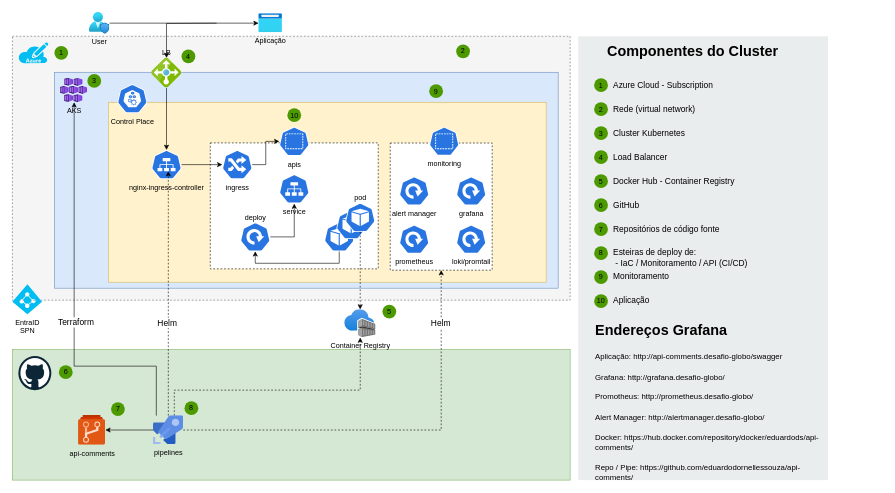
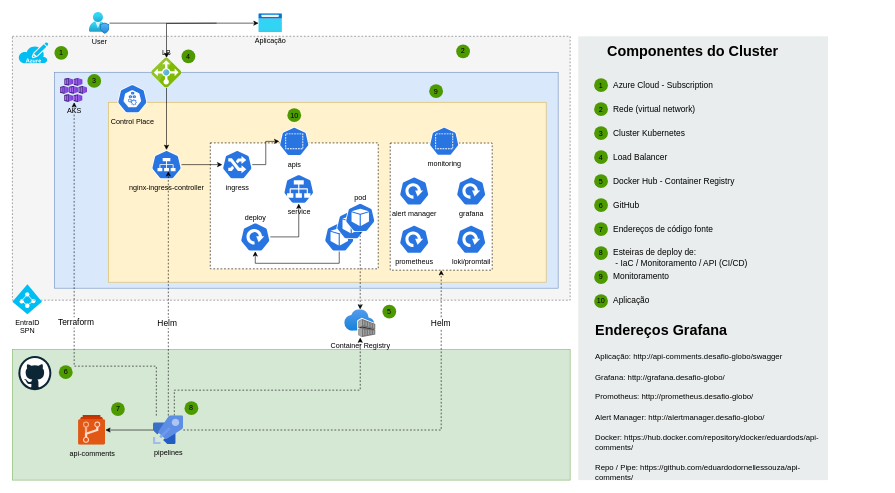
(294, 189) -> (299, 189)
(74, 213) -> (74, 213)
(673, 229) -> (668, 229)
